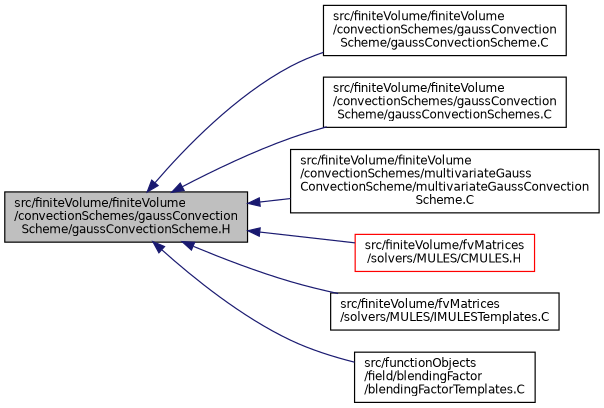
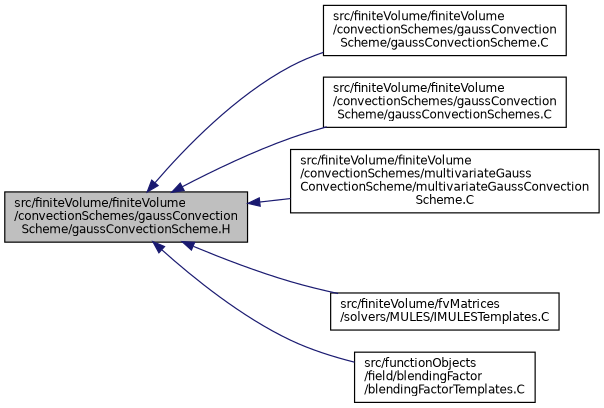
(445, 253) -> none
